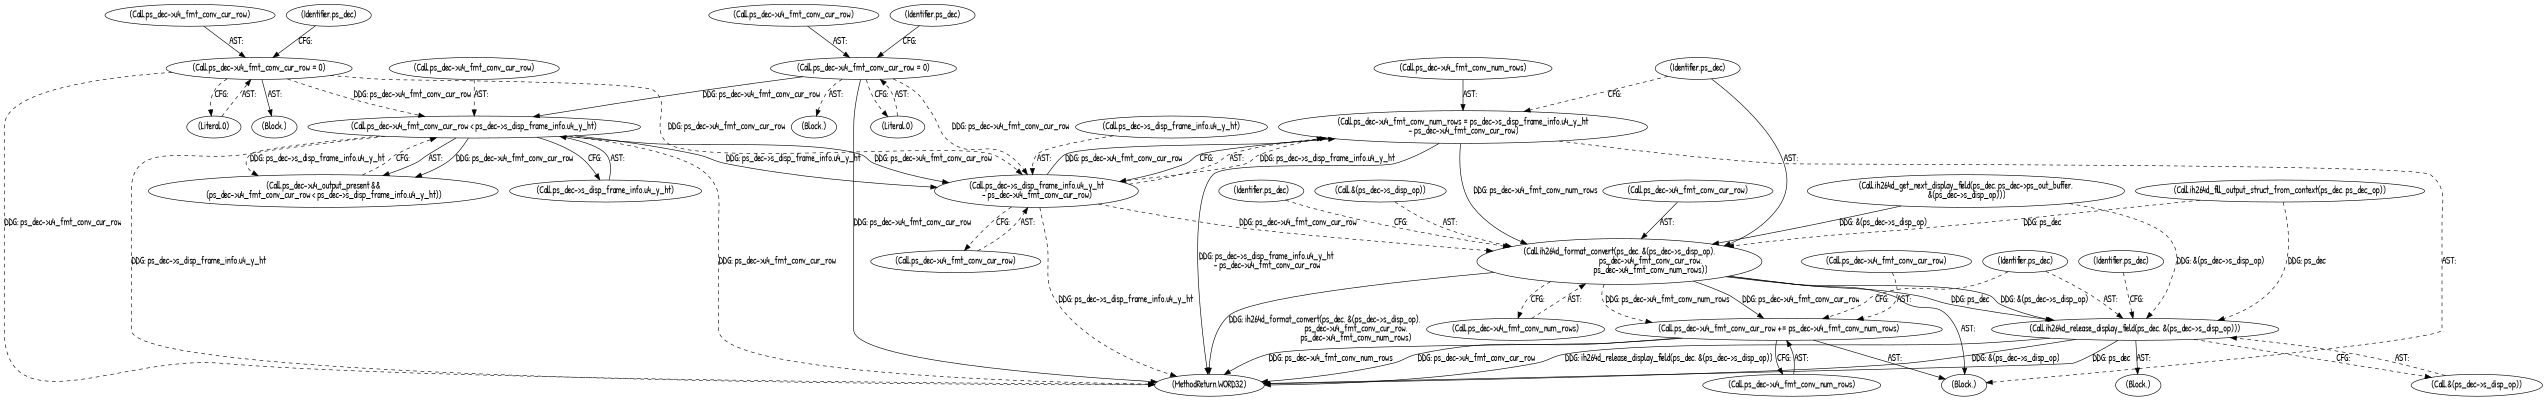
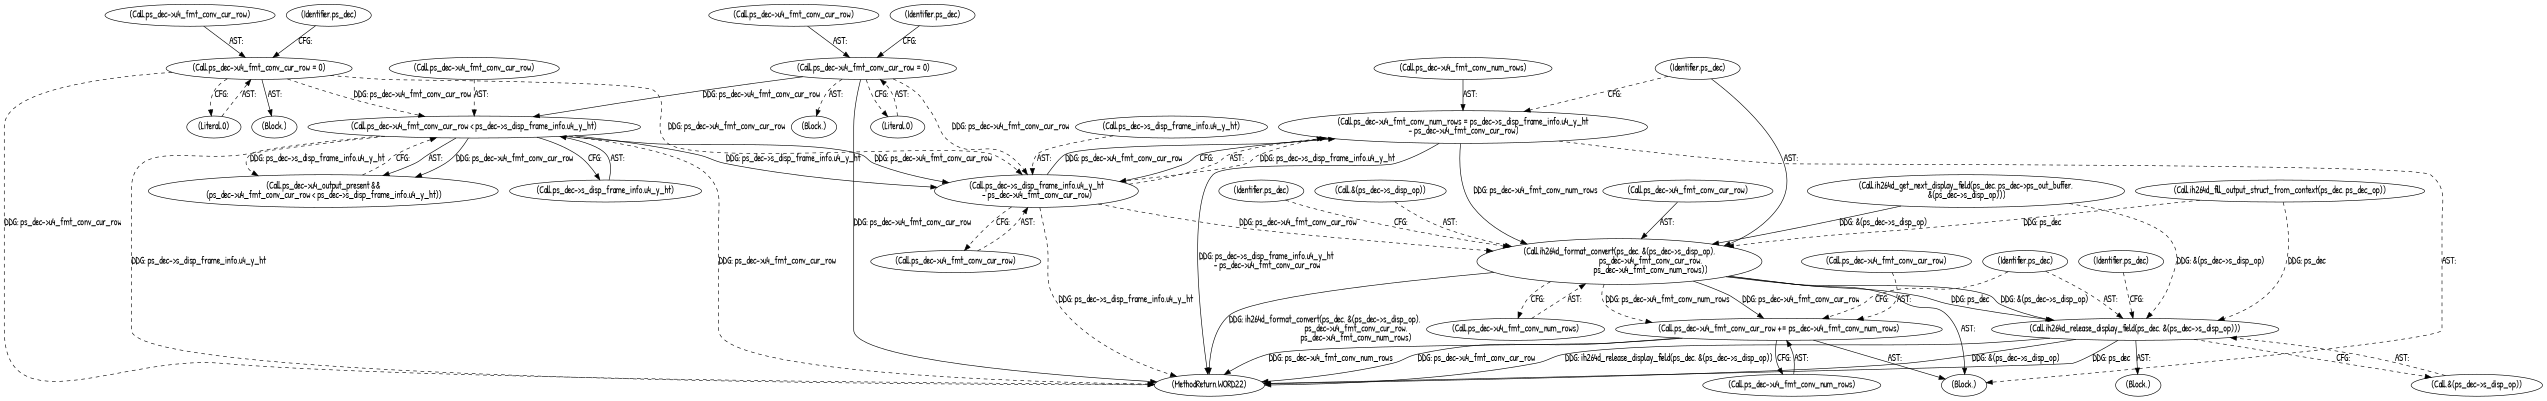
(1209, 385) -> (1209, 385)
